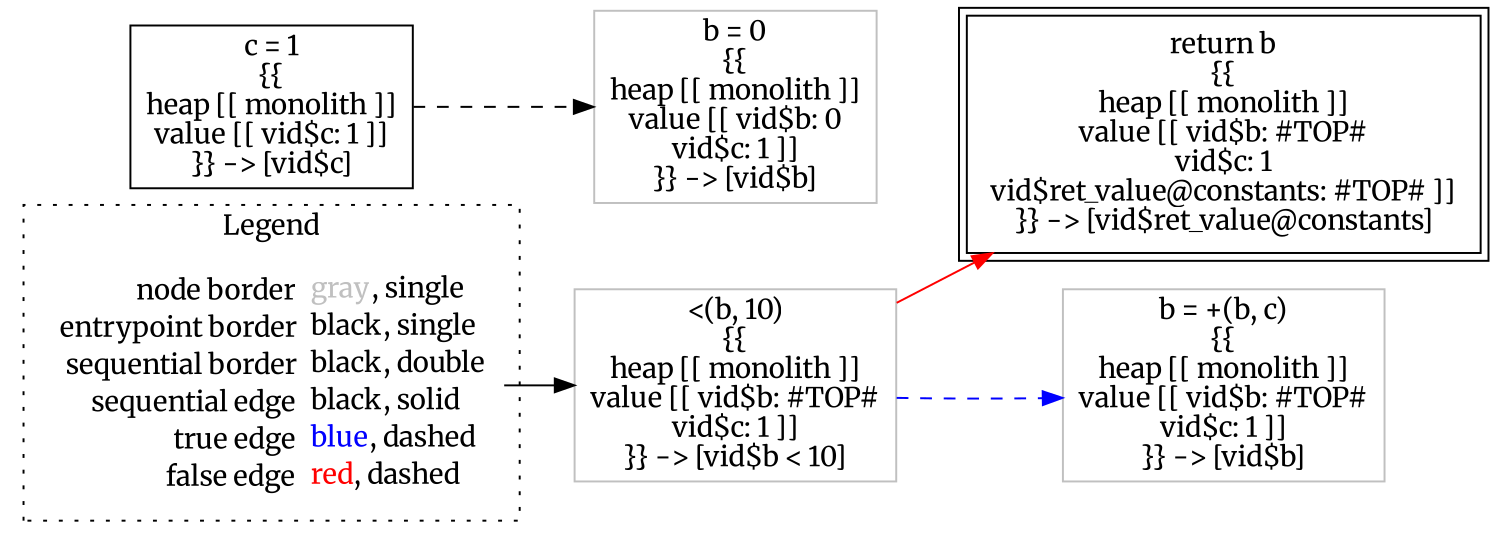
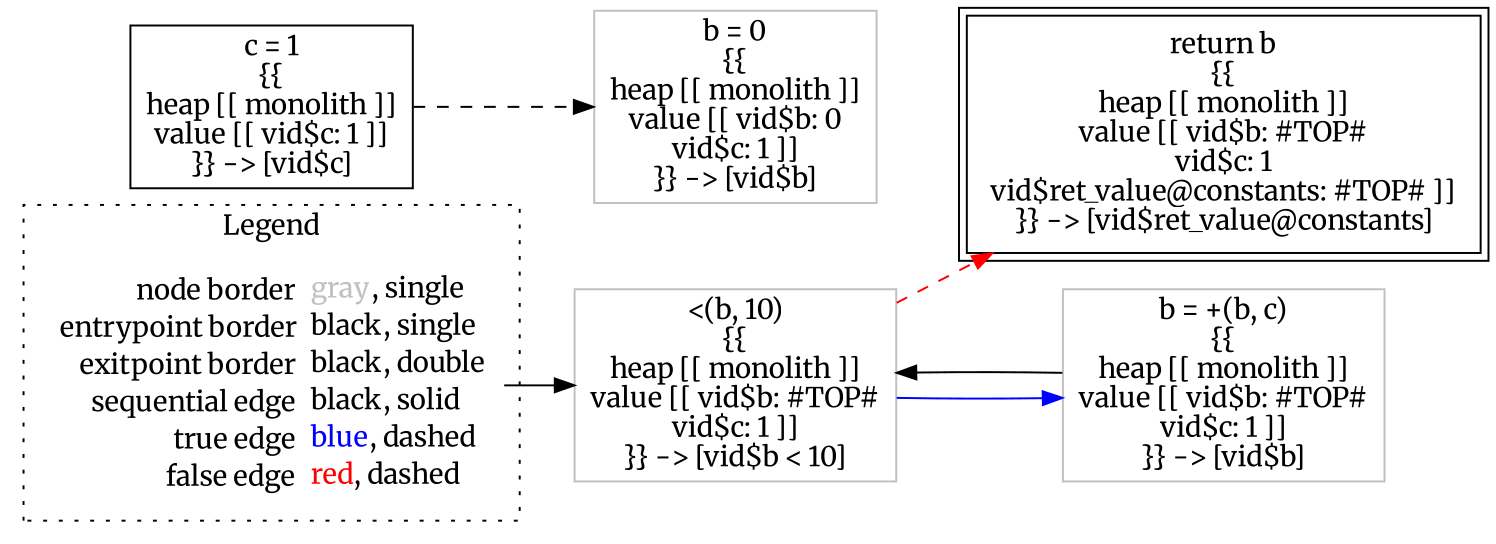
(936, 283) -> (936, 283)
(184, 366) -> (191, 366)
none -> (990, 372)
(969, 399) -> (969, 399)
